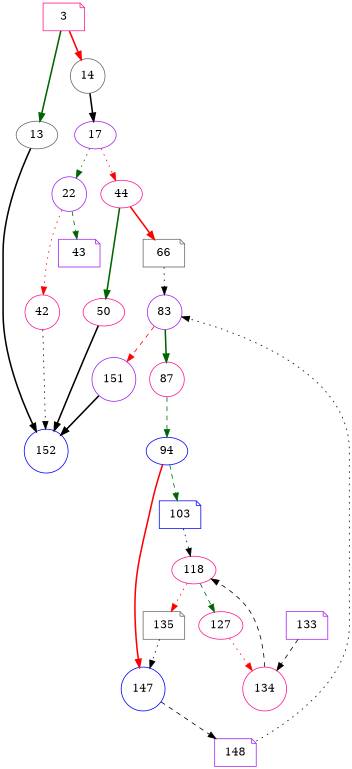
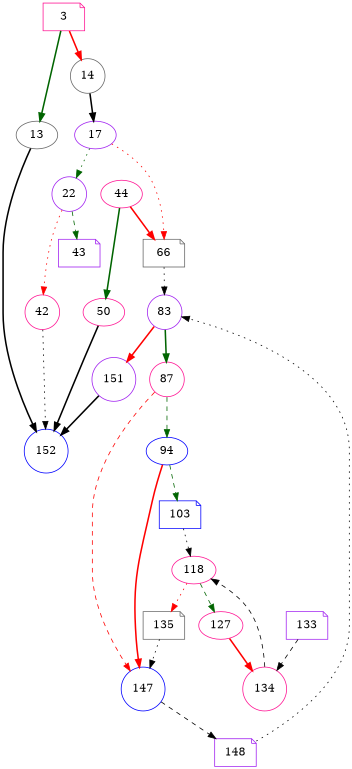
(107, 161) -> (151, 180)
(143, 341) -> (143, 341)
none -> (92, 523)
(239, 651) -> (239, 651)
